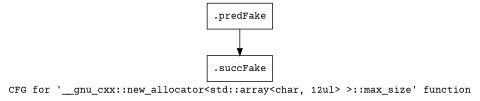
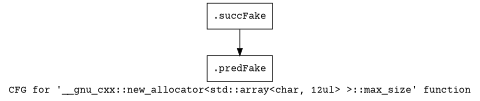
(240, 39) -> (240, 39)
